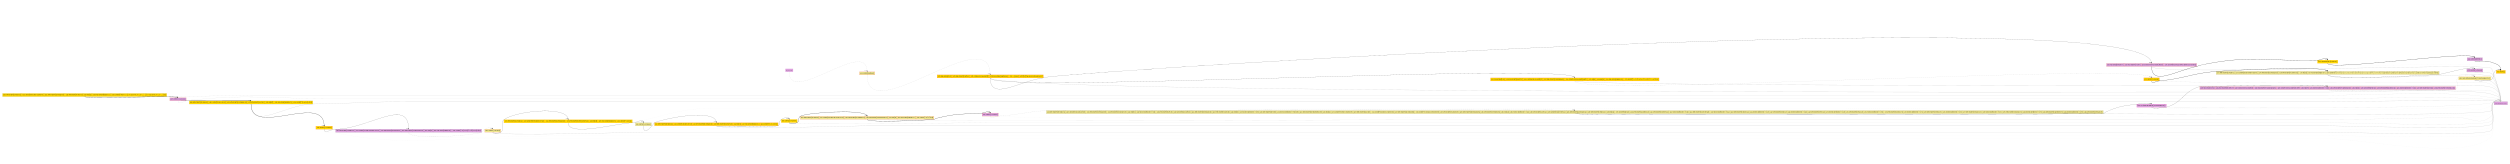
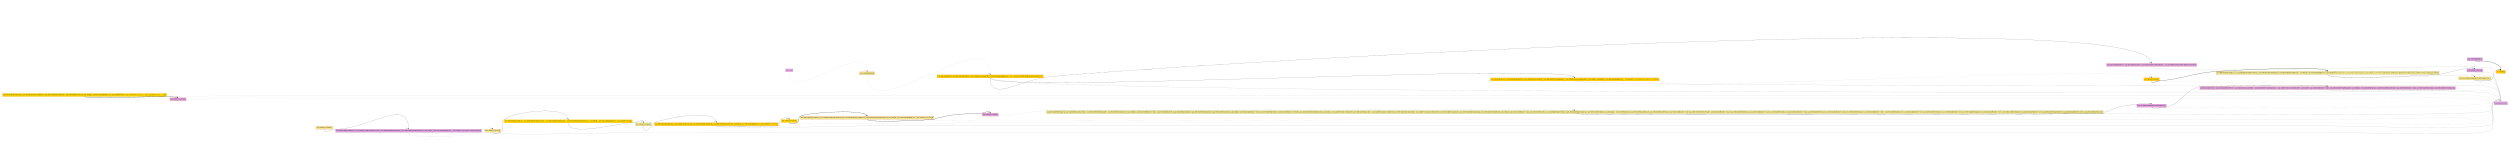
(2328, 62) -> none
(251, 102) -> none
(324, 128) -> (324, 128)
